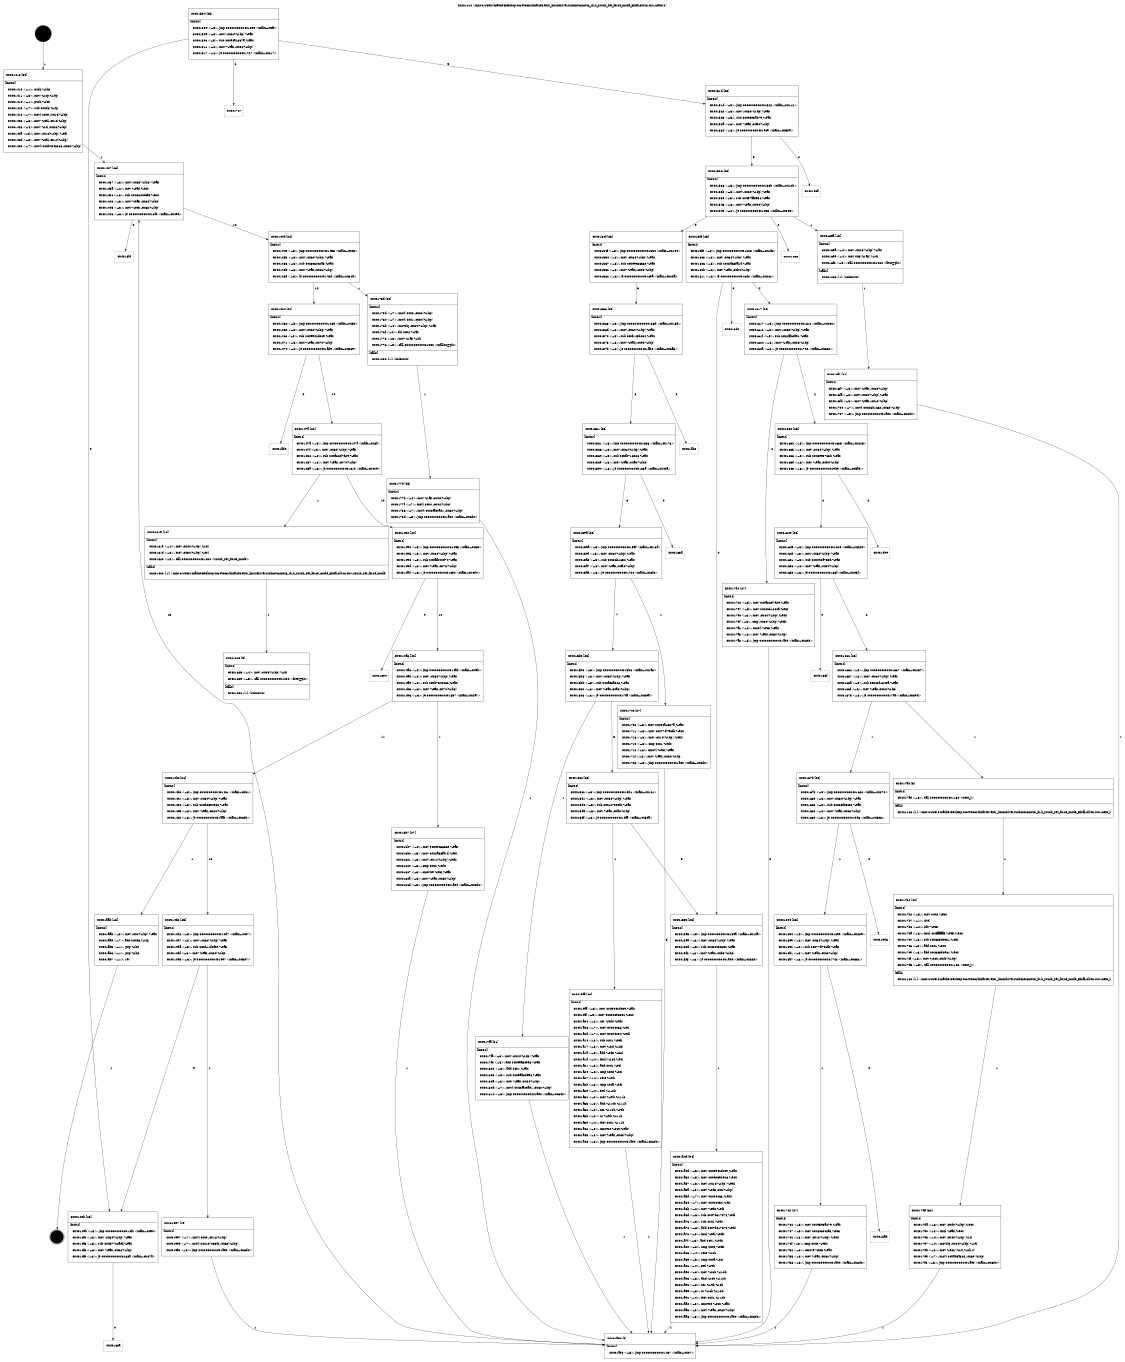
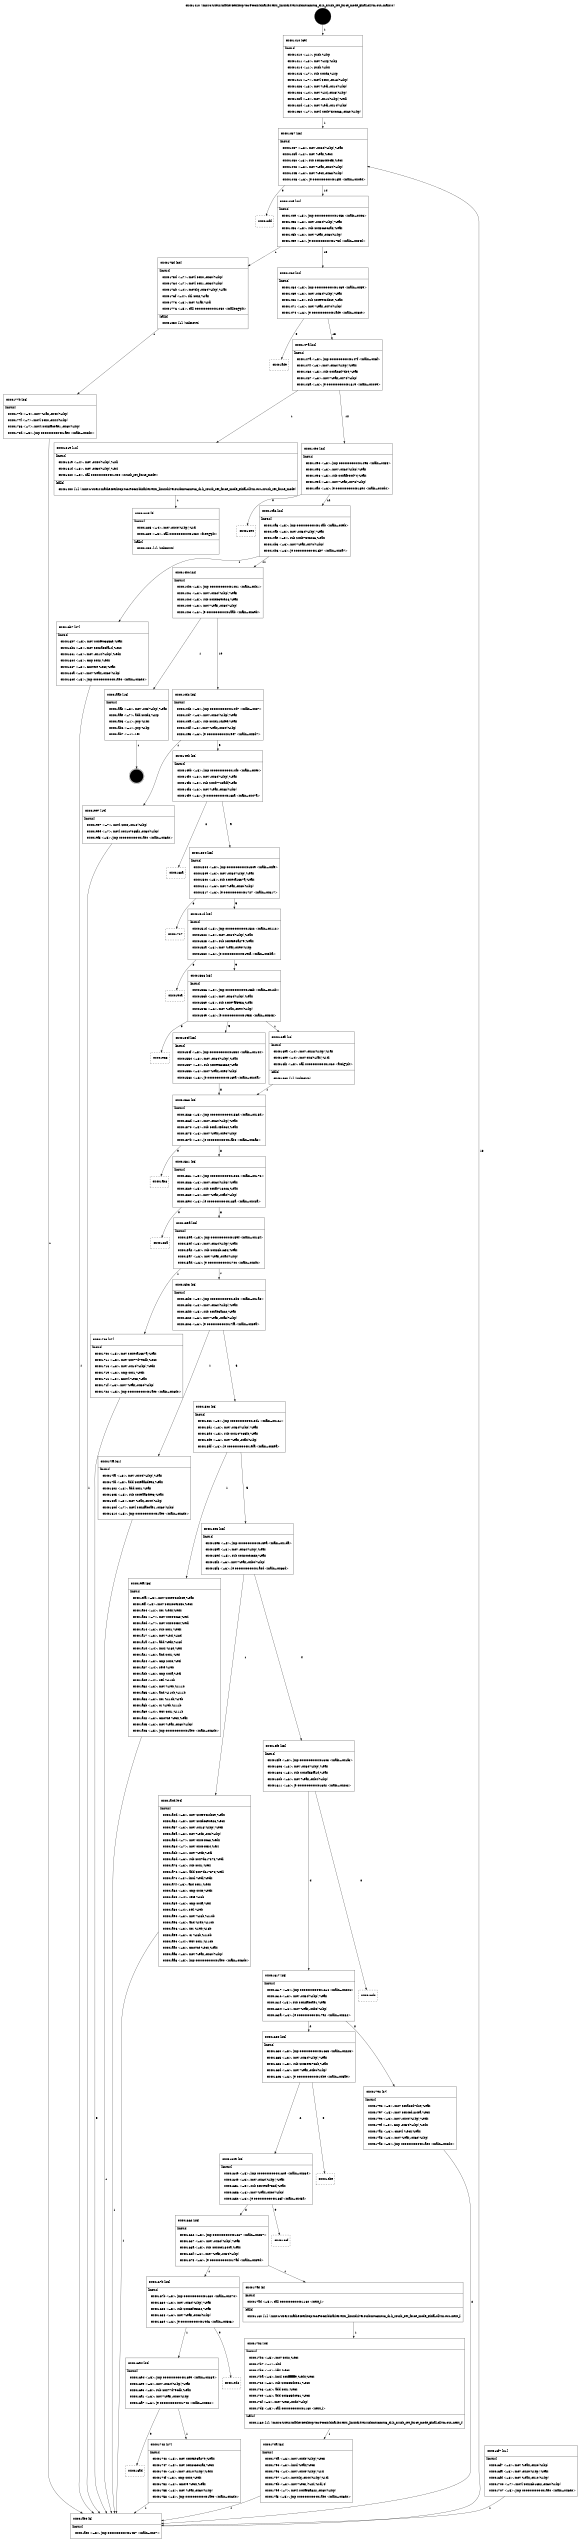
(865, 325) -> (266, 1089)
(89, 594) -> (226, 824)
(717, 597) -> (278, 1656)
